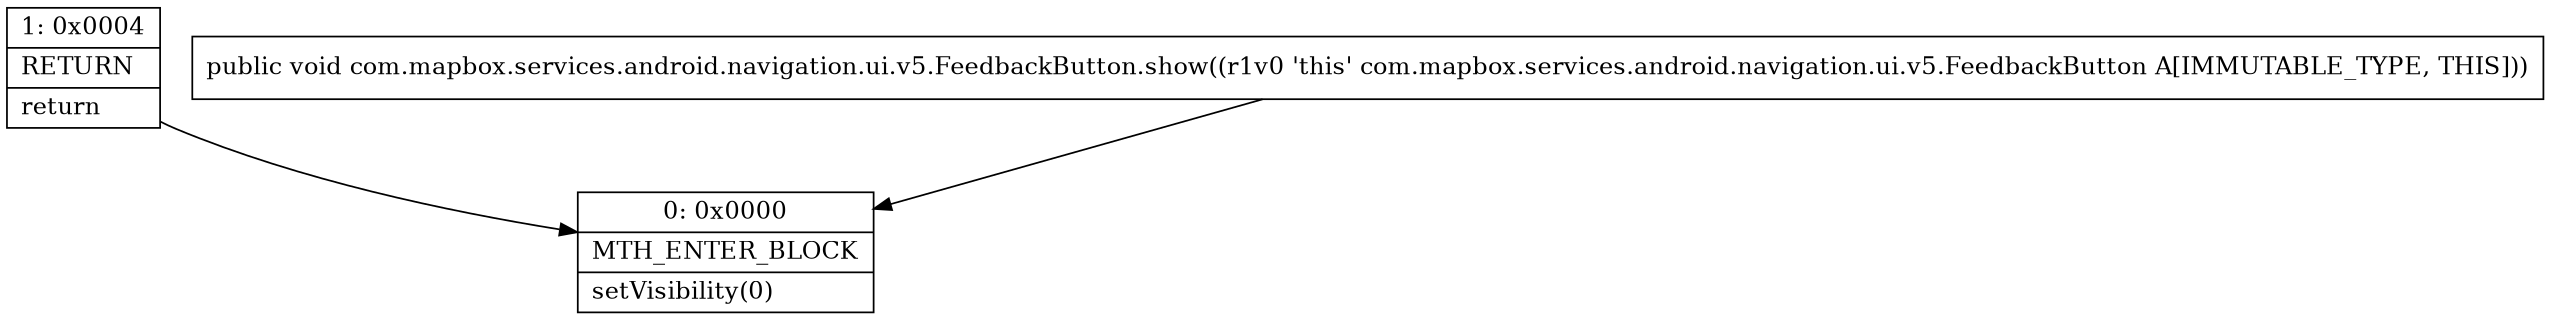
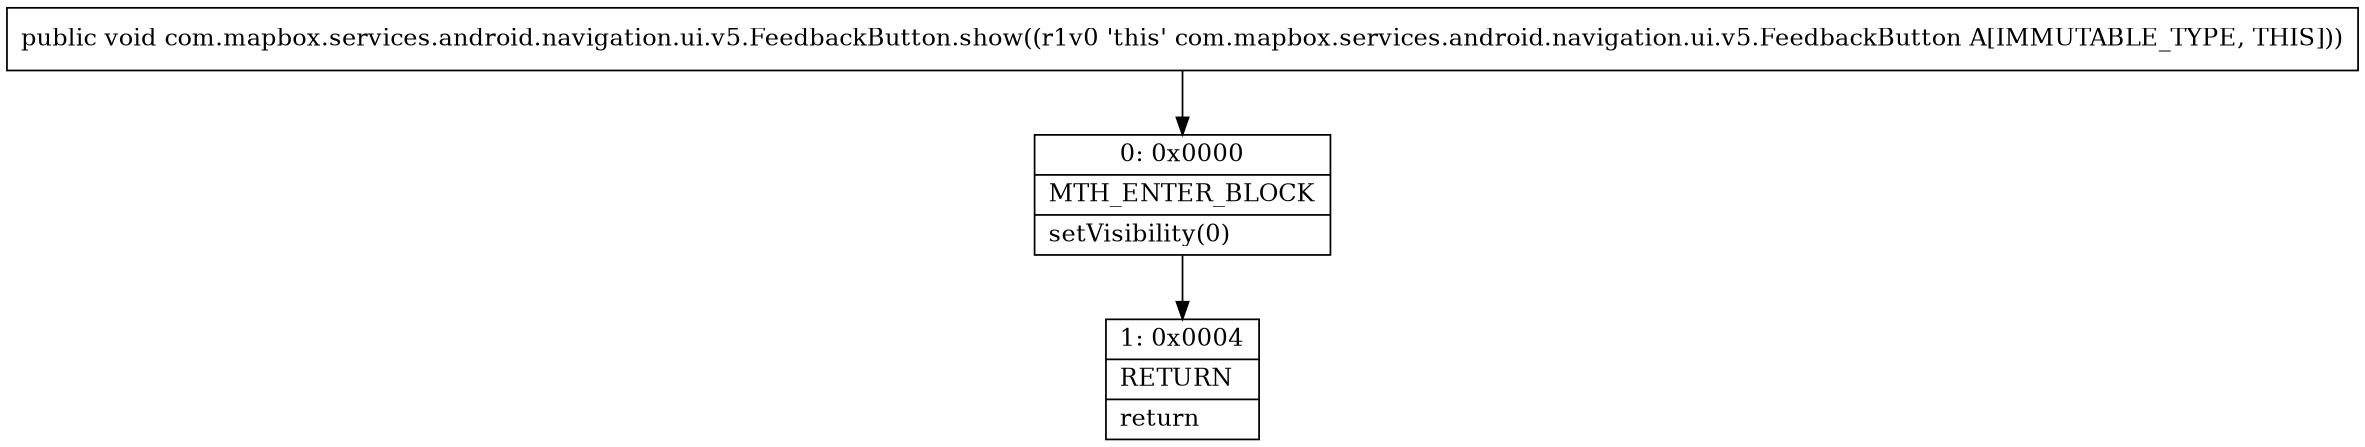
(357, 188) -> (1183, 278)
